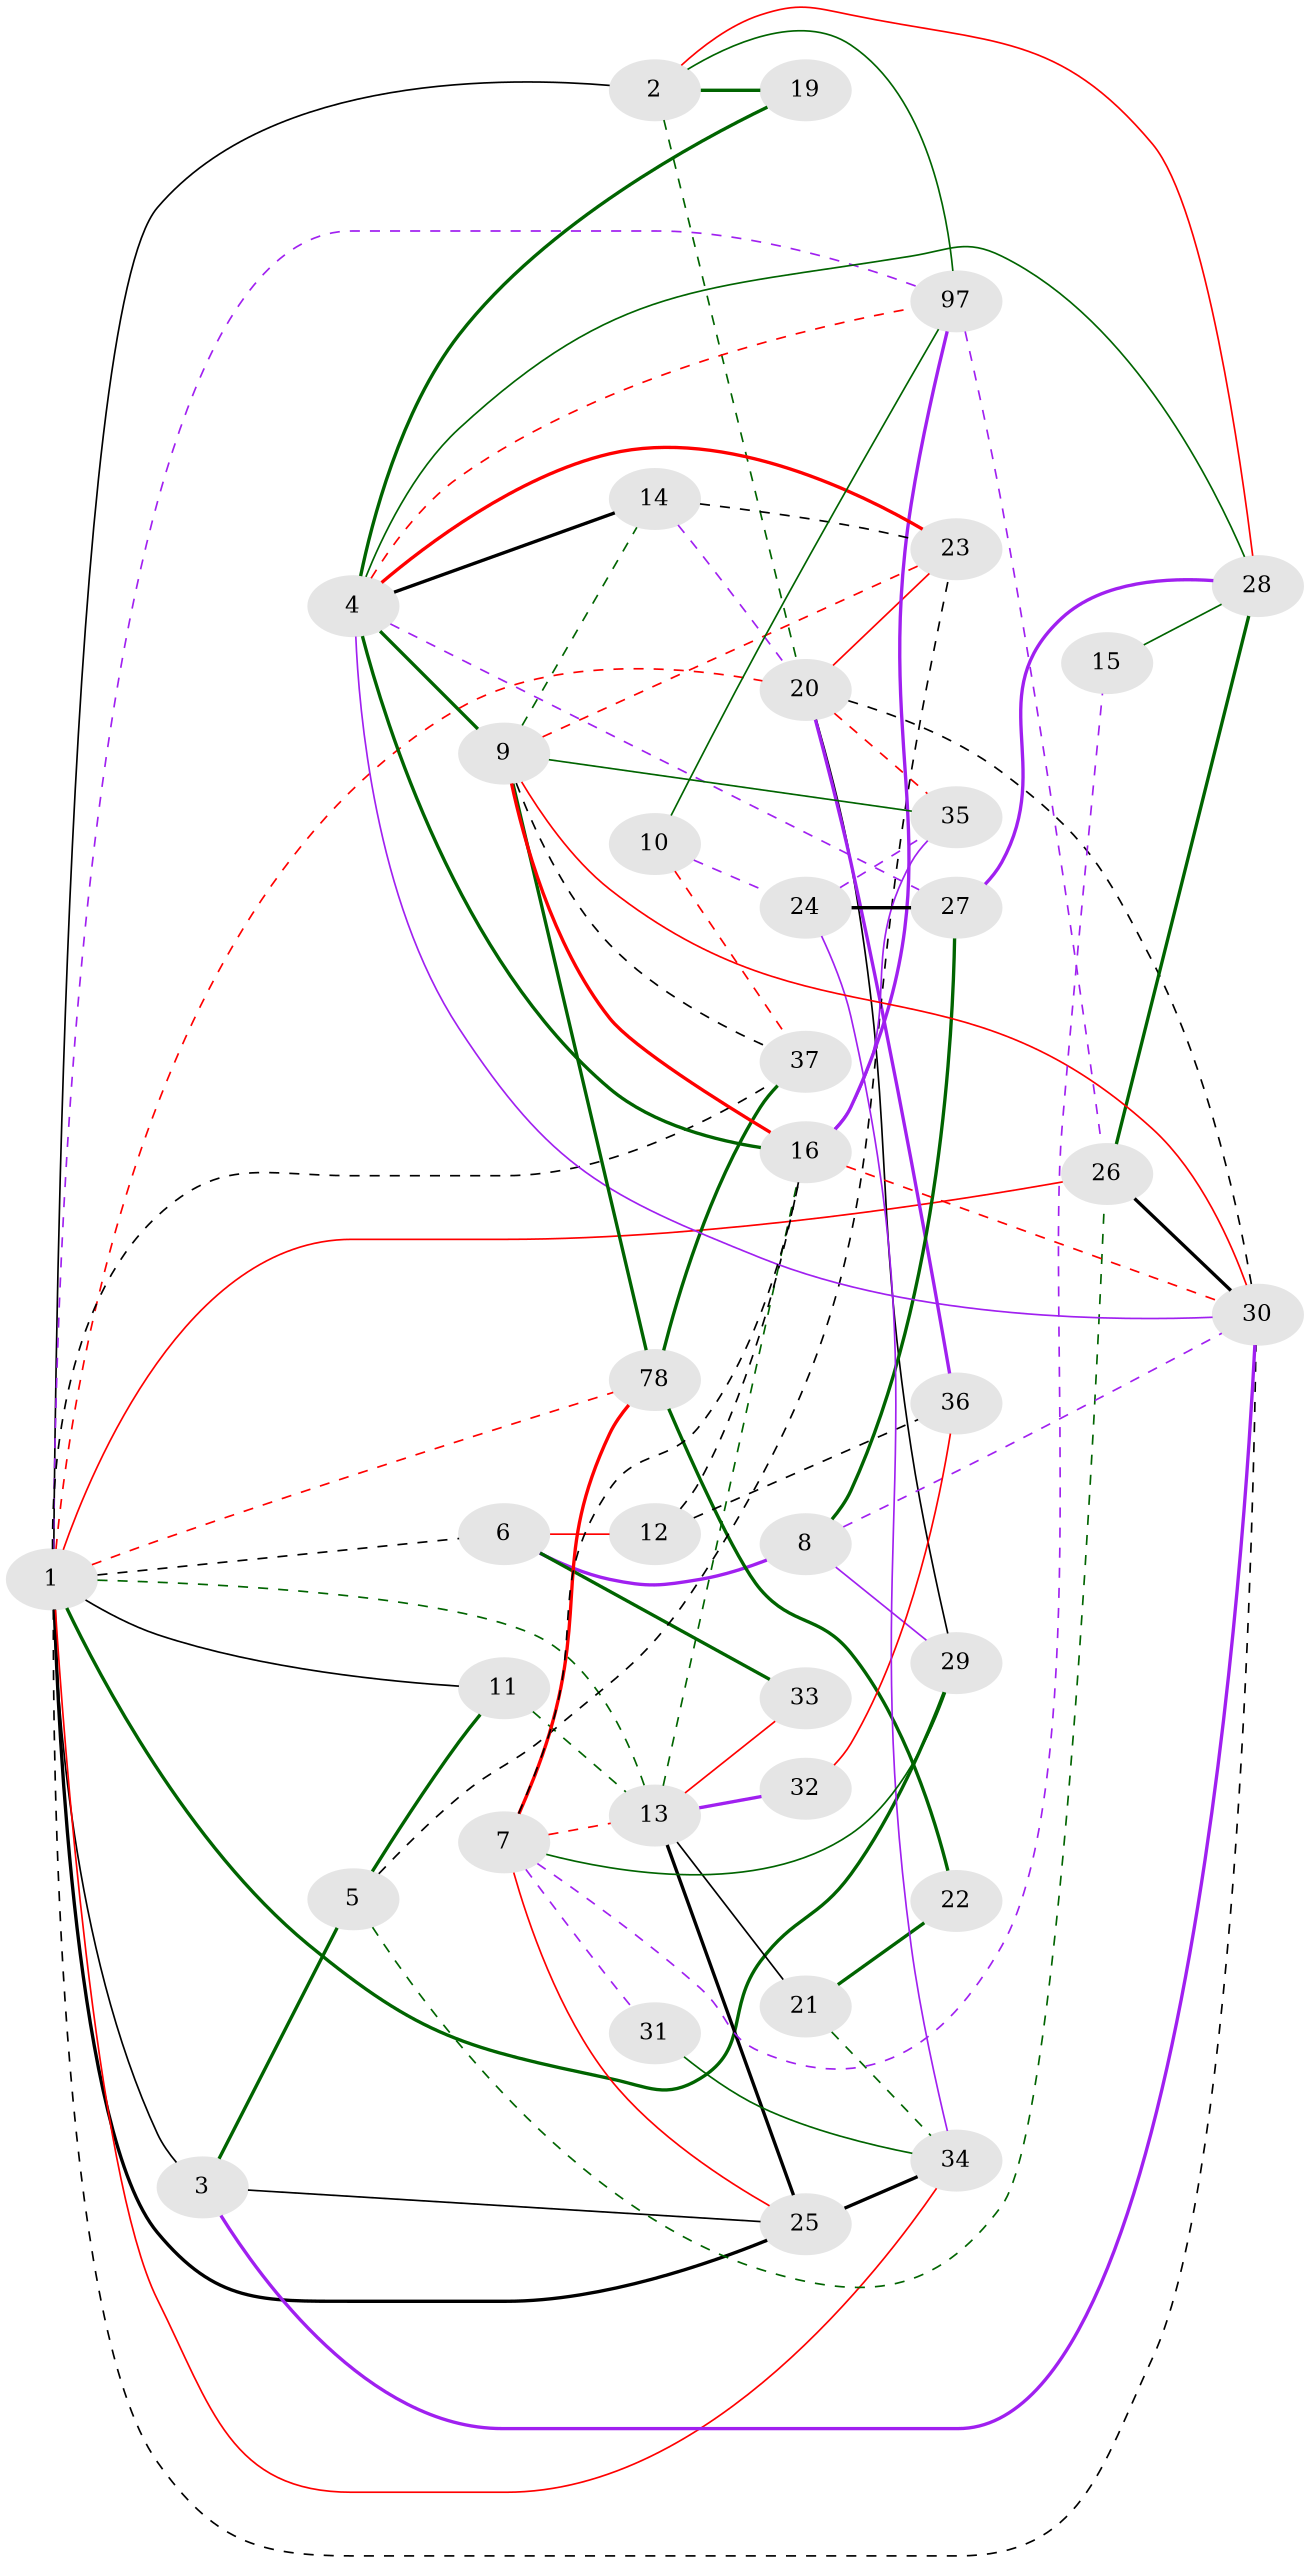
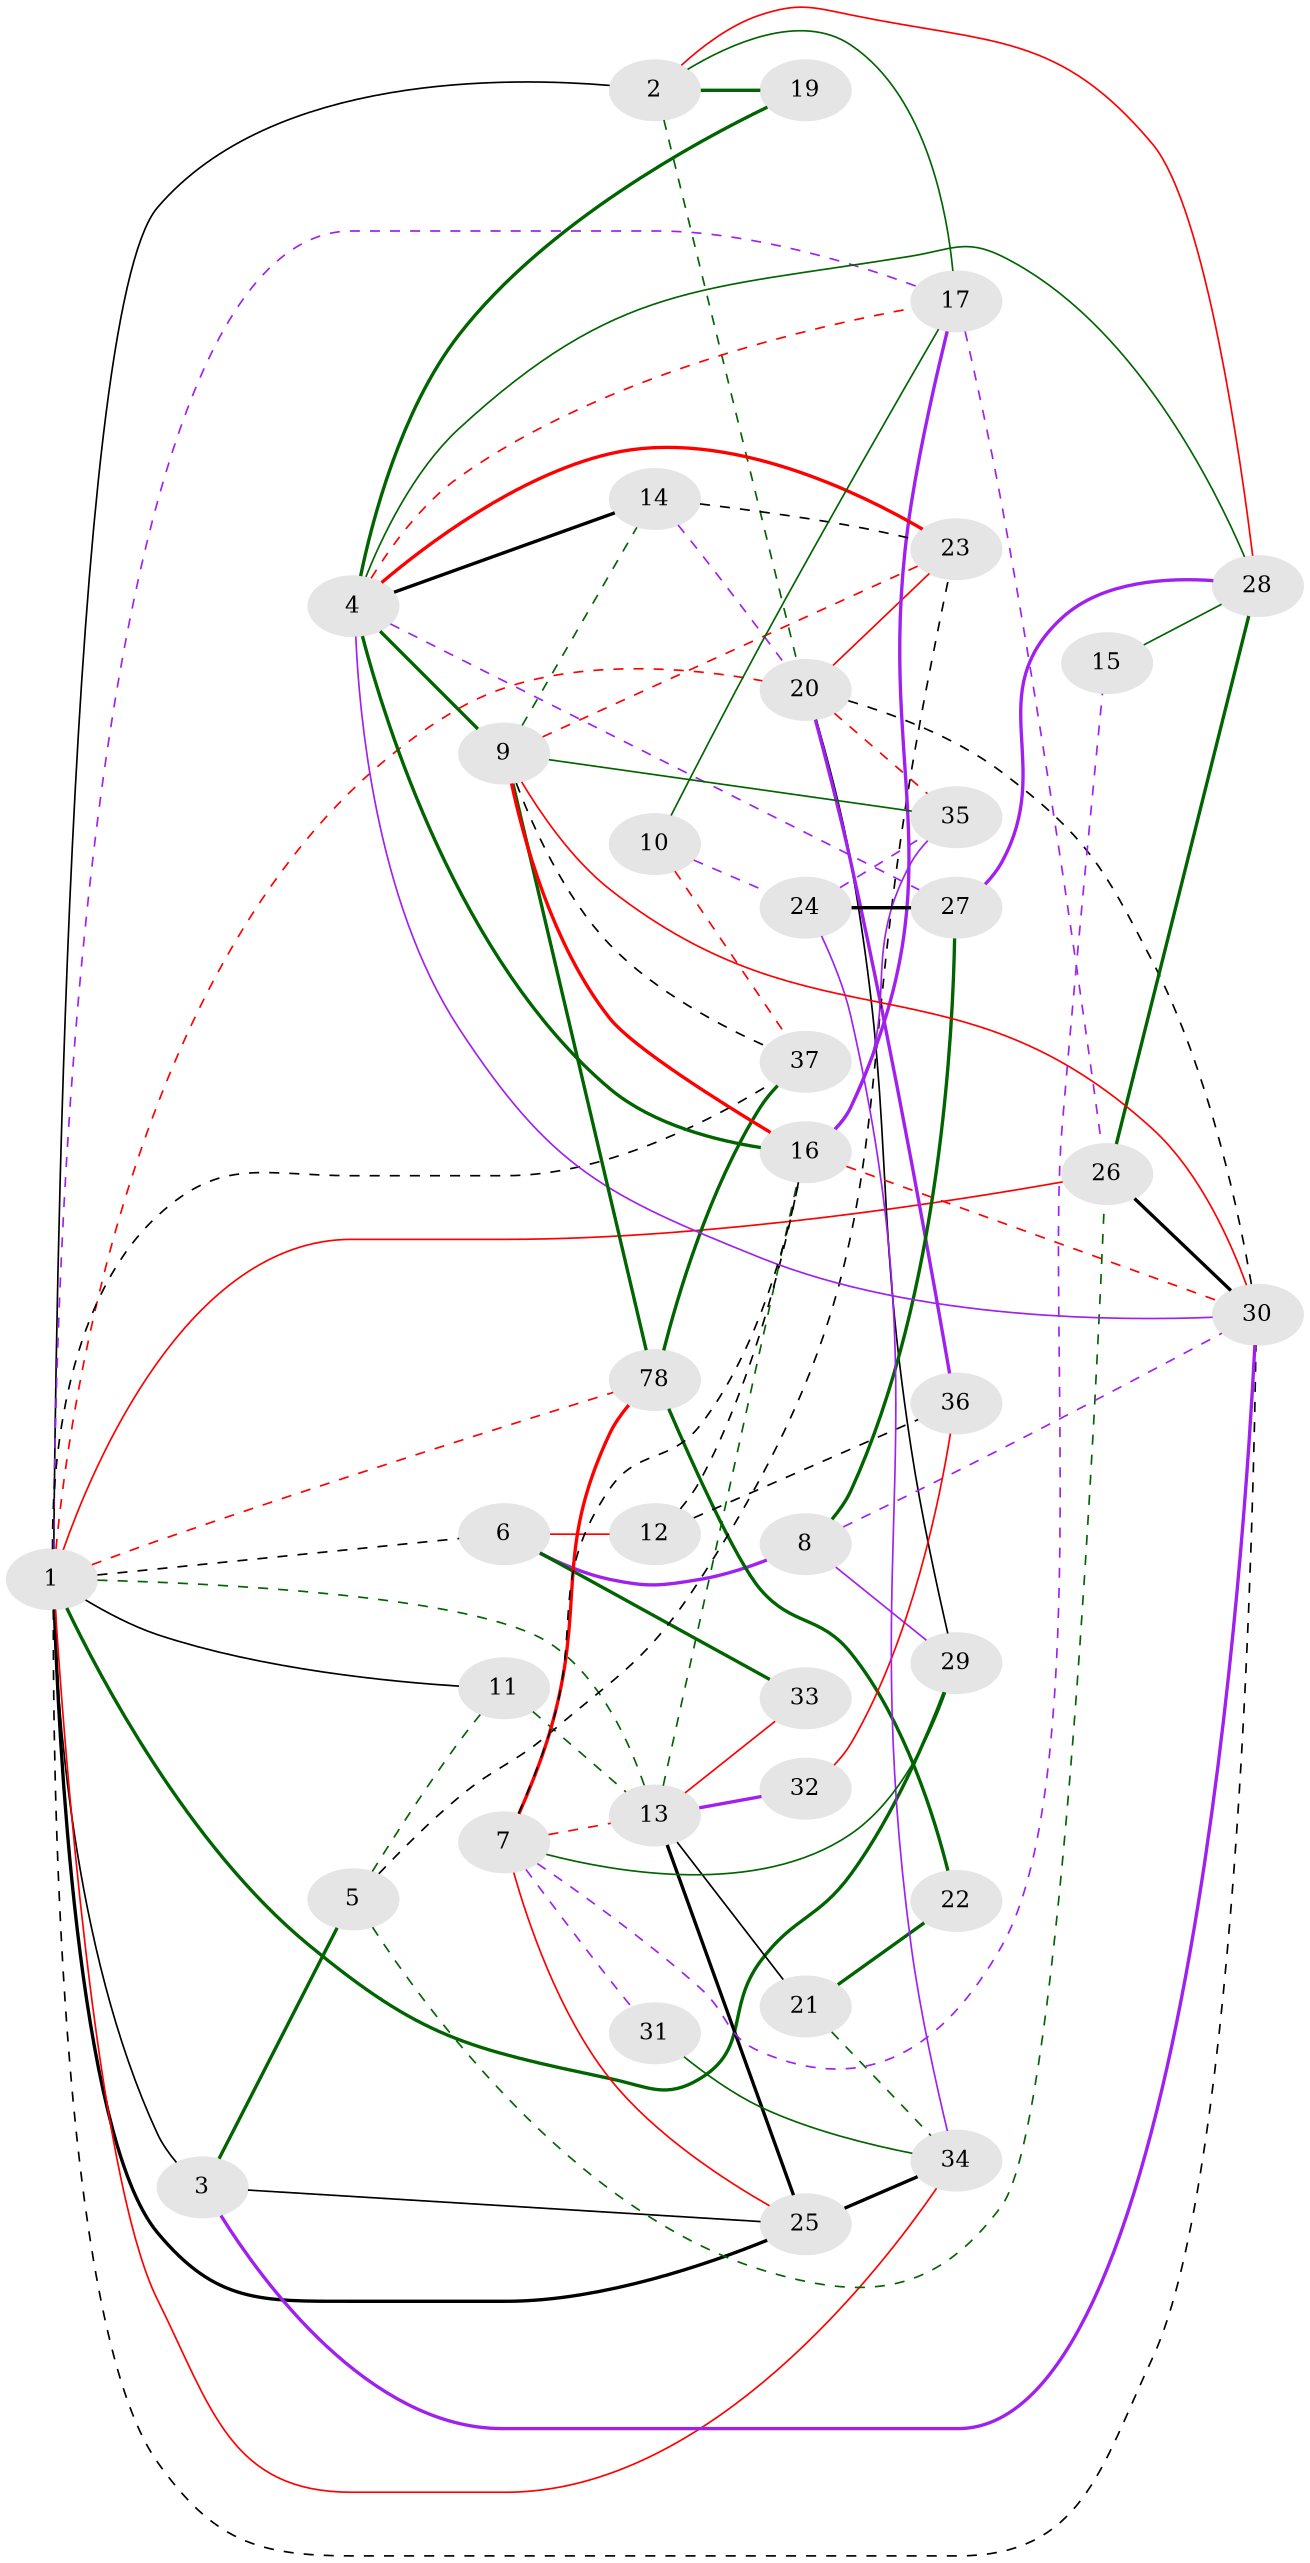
(956, 301) -> (956, 301)
(424, 1791) -> (424, 1791)
